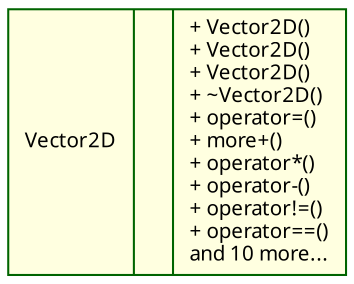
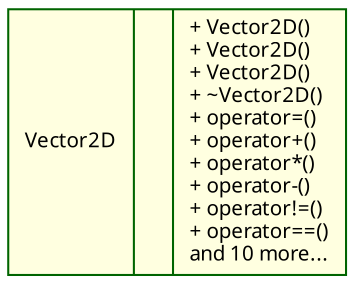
(237, 141) -> (253, 141)
